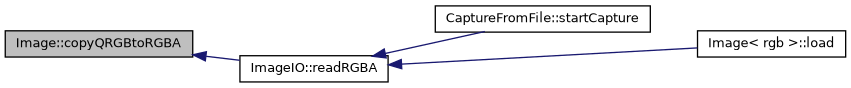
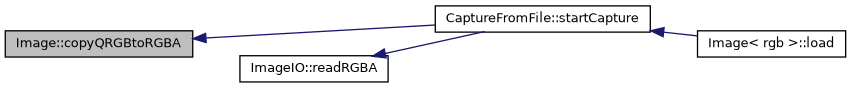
(550, 56) -> (681, 34)
(223, 58) -> (321, 31)
